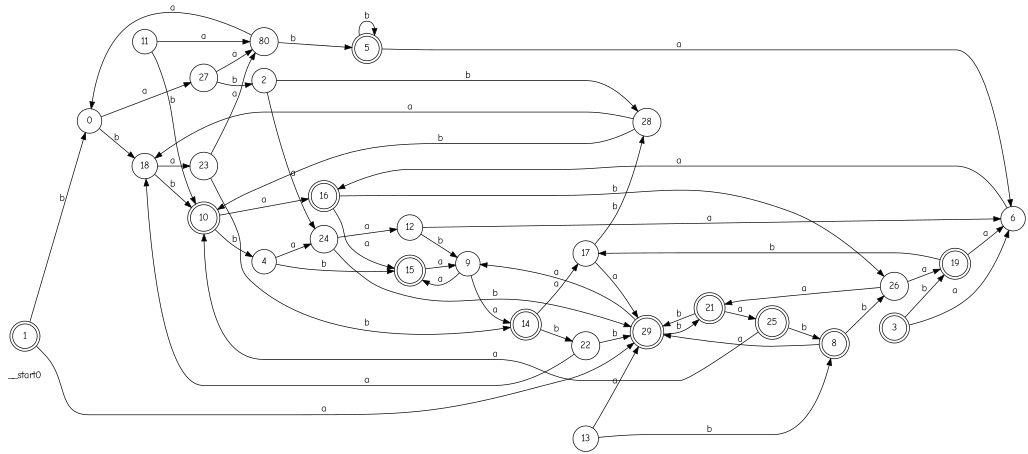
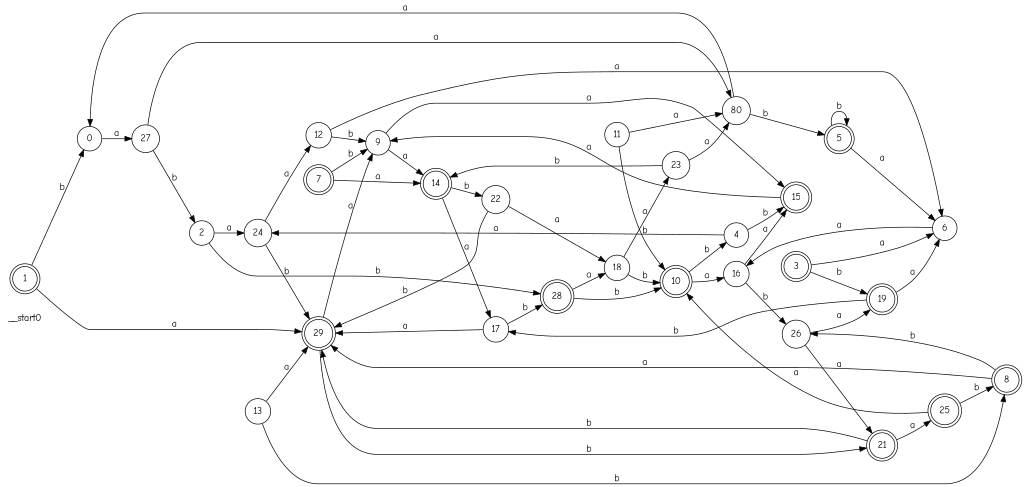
(647, 122) -> (557, 297)
(114, 141) -> none
none -> (319, 180)
(324, 196) -> (736, 274)
